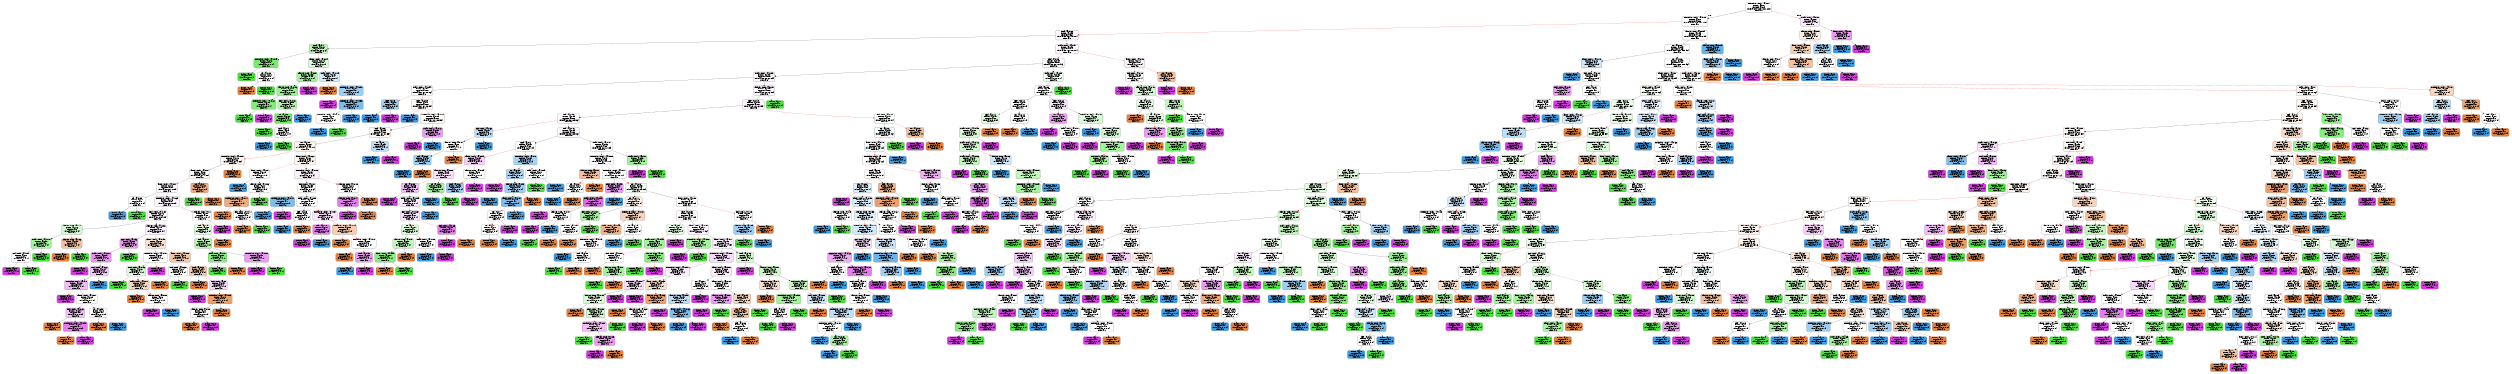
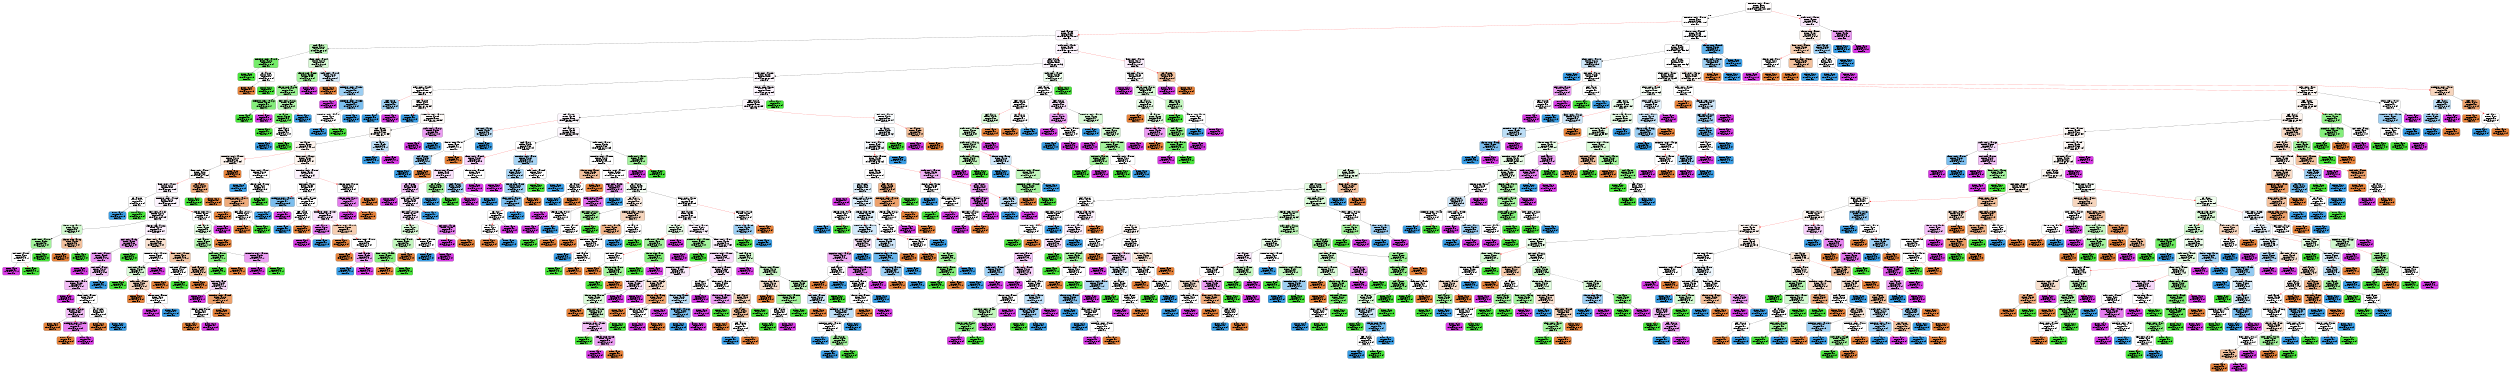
(1385, 299) -> (1385, 299)
